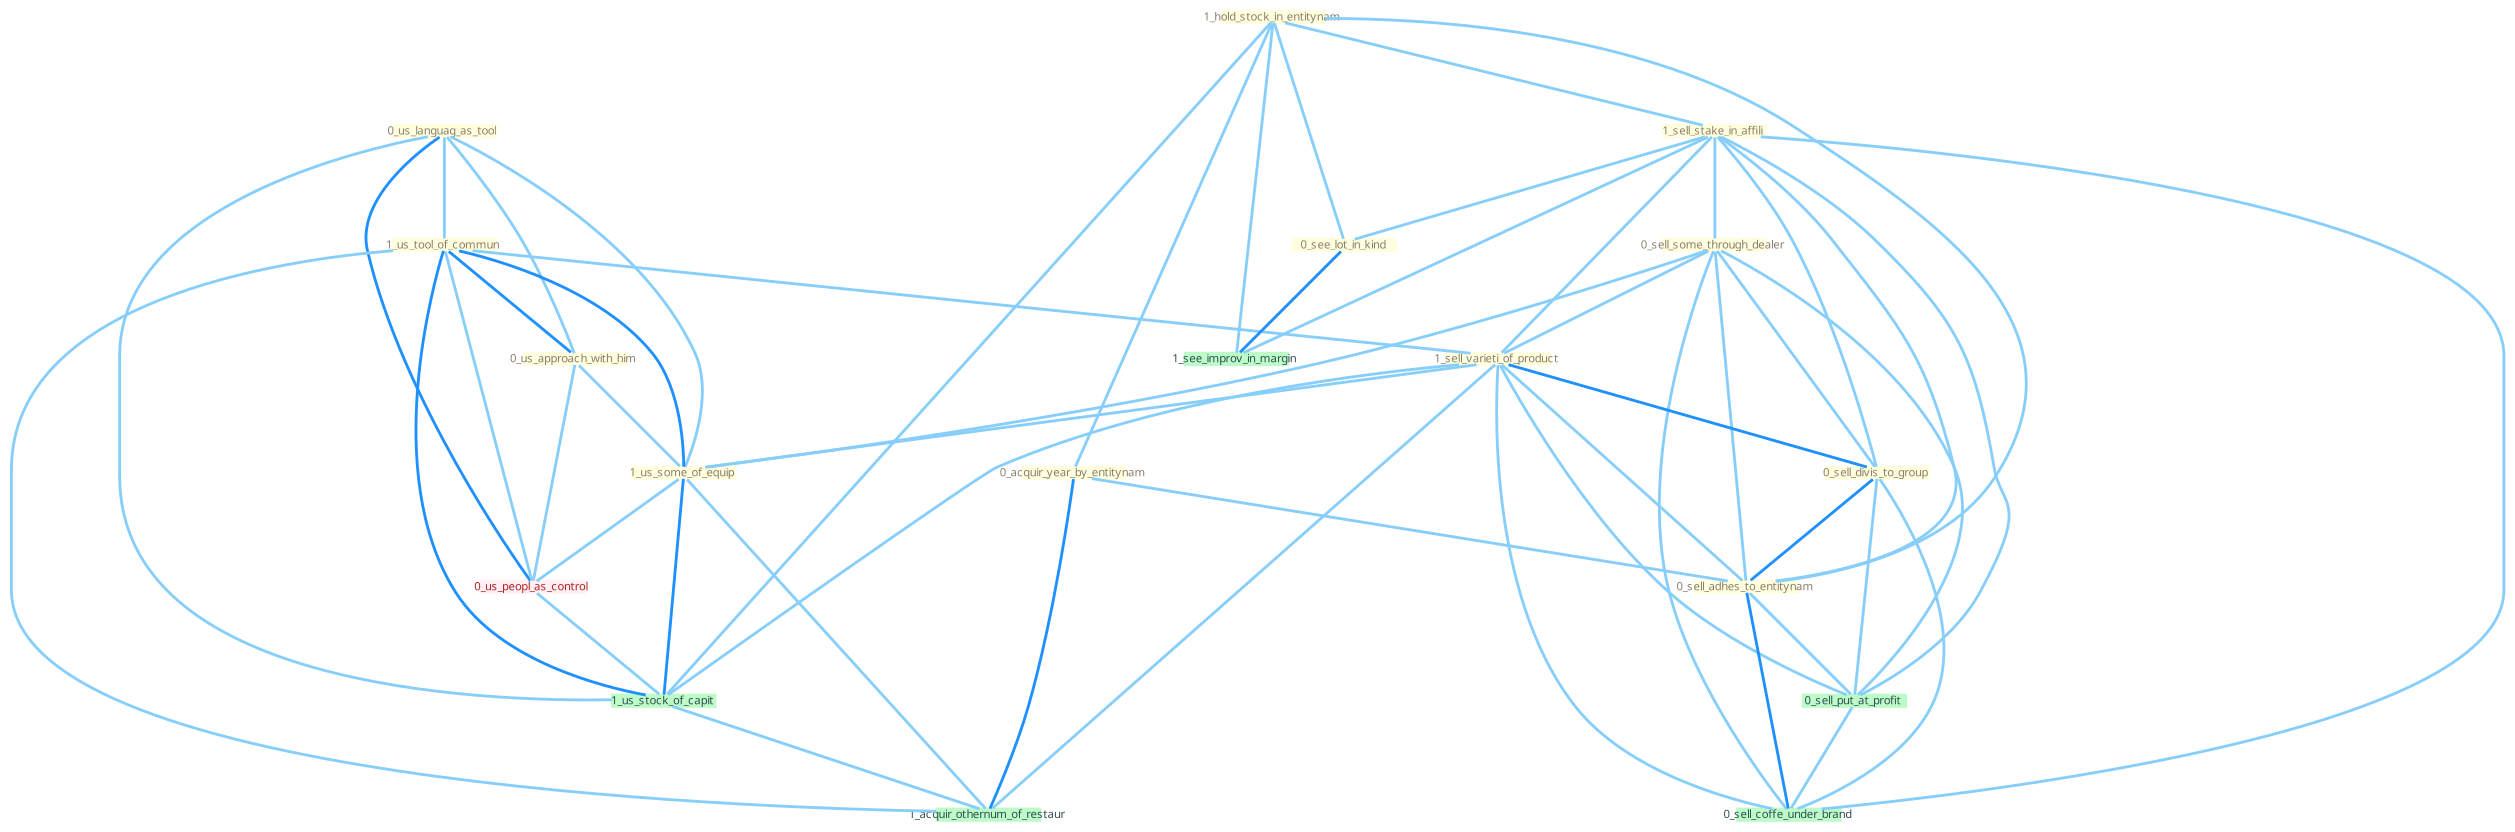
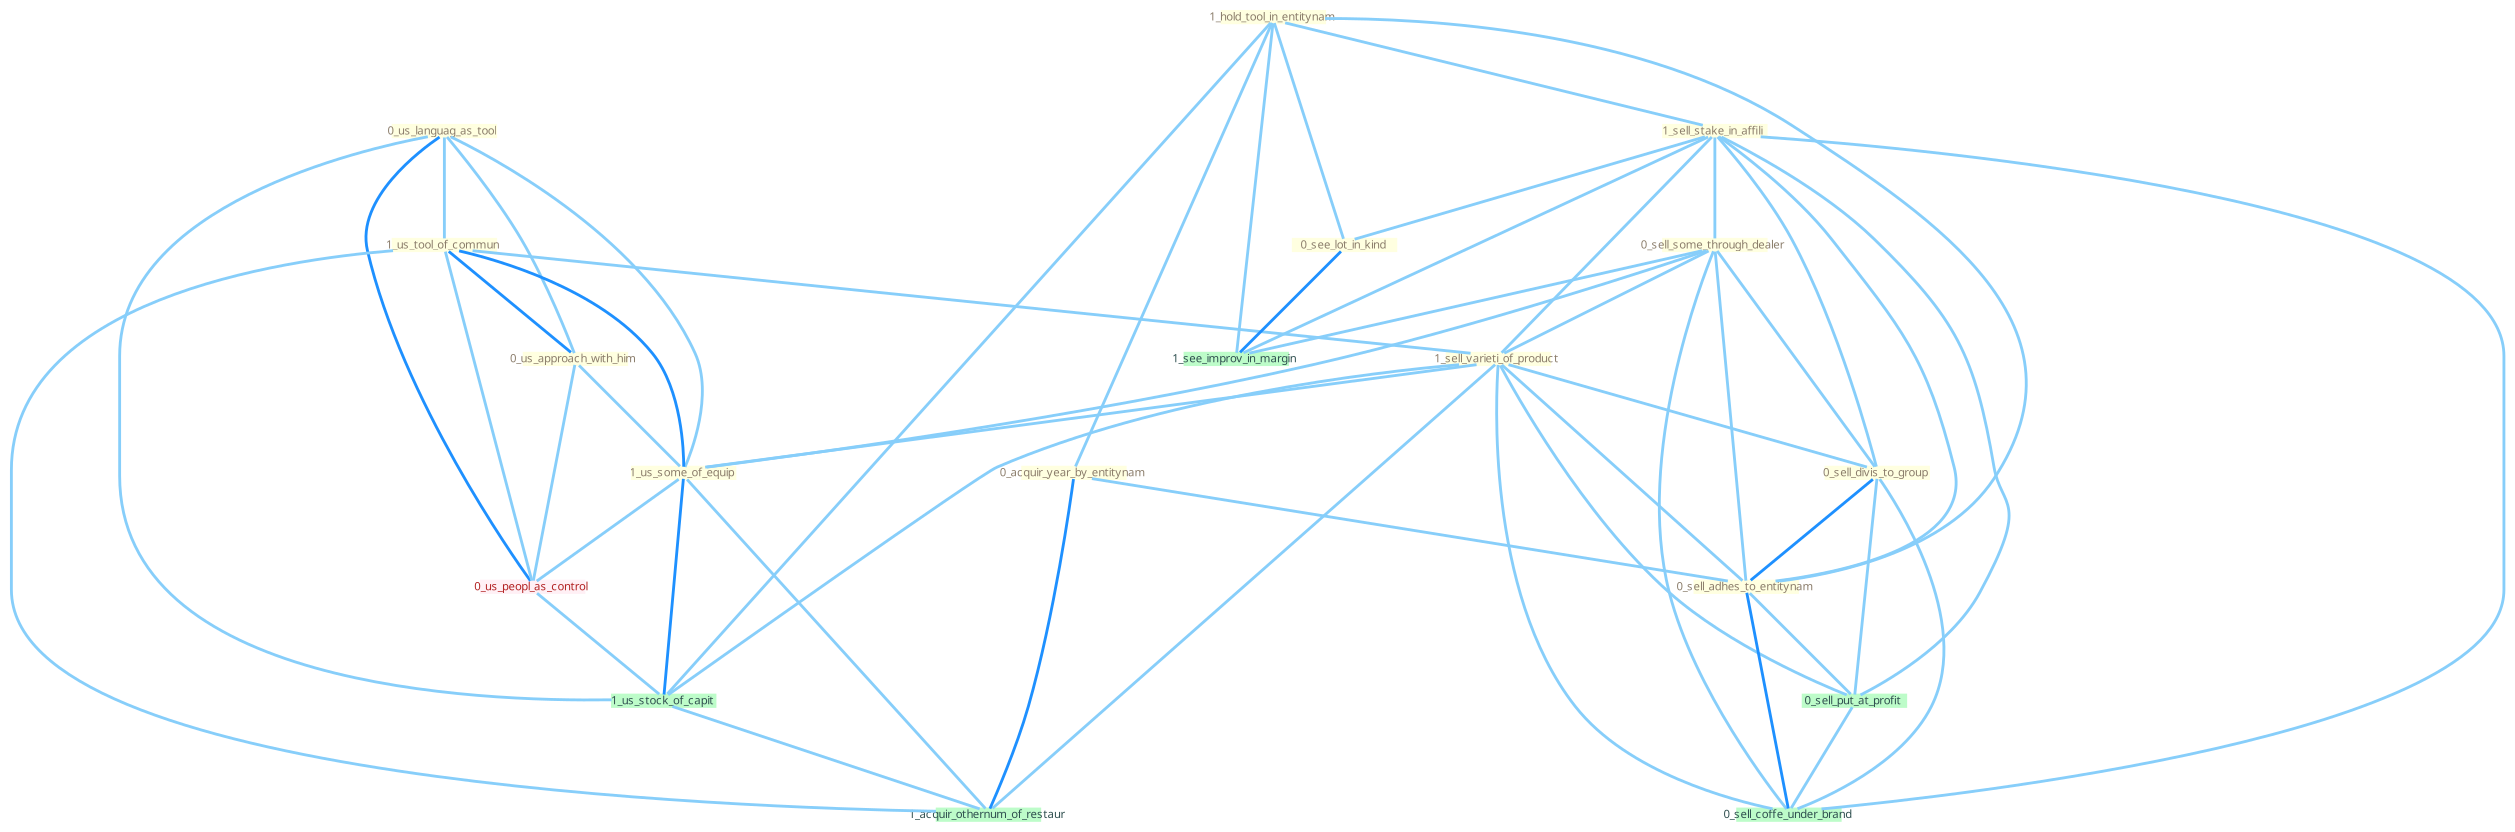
(1273, 17) -> (1273, 17)
(1915, 404) -> (1476, 302)
(1688, 416) -> (1688, 416)
(430, 533) -> none
